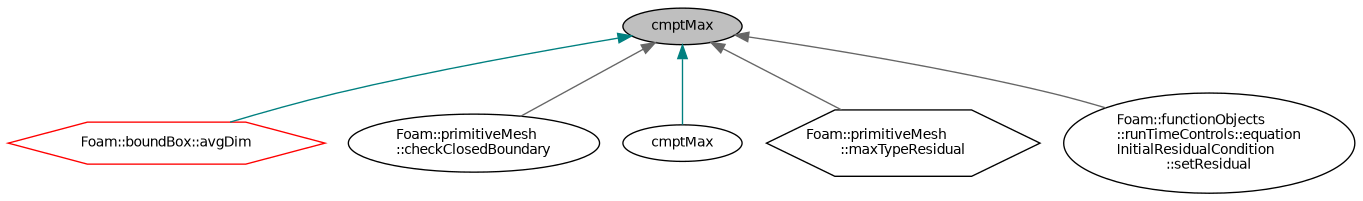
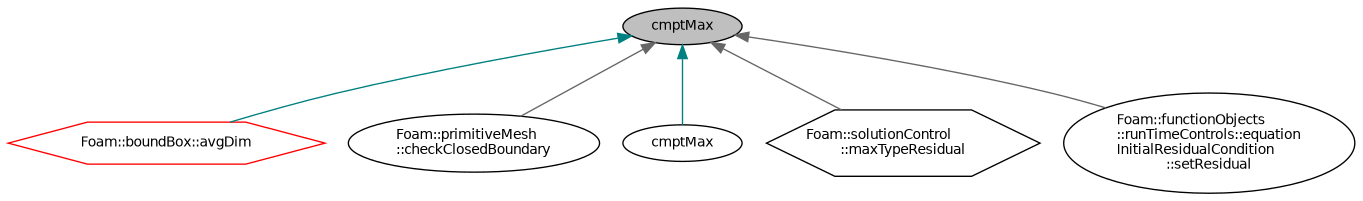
(903, 143) -> (903, 143)
